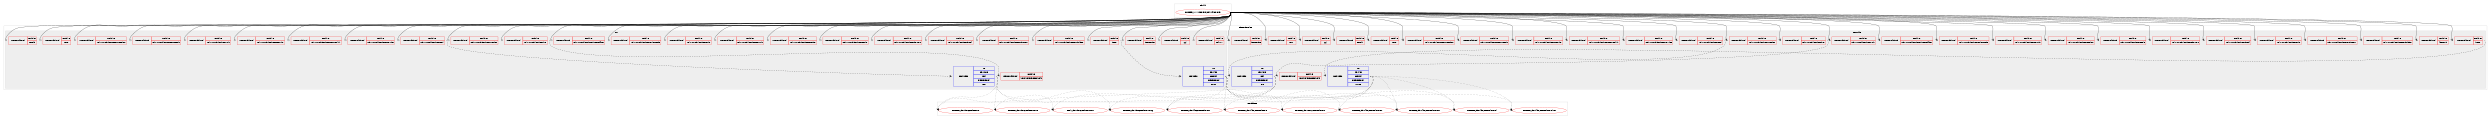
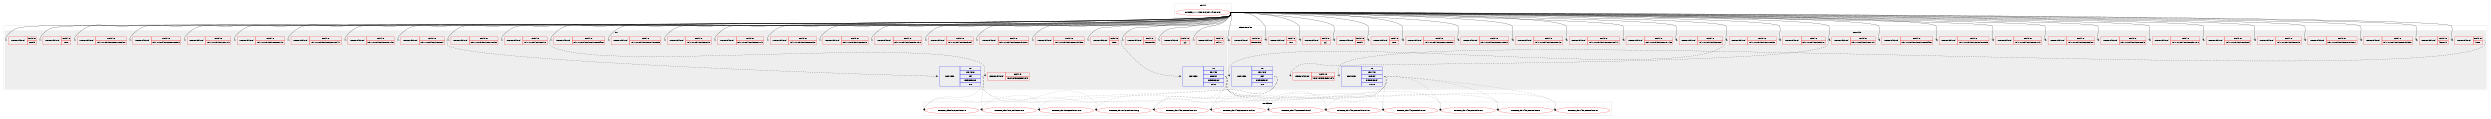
(966, 110) -> (952, 110)
(1080, 110) -> (1067, 110)
(1138, 110) -> (1124, 110)
none -> (1239, 110)
(1310, 110) -> (1526, 110)
